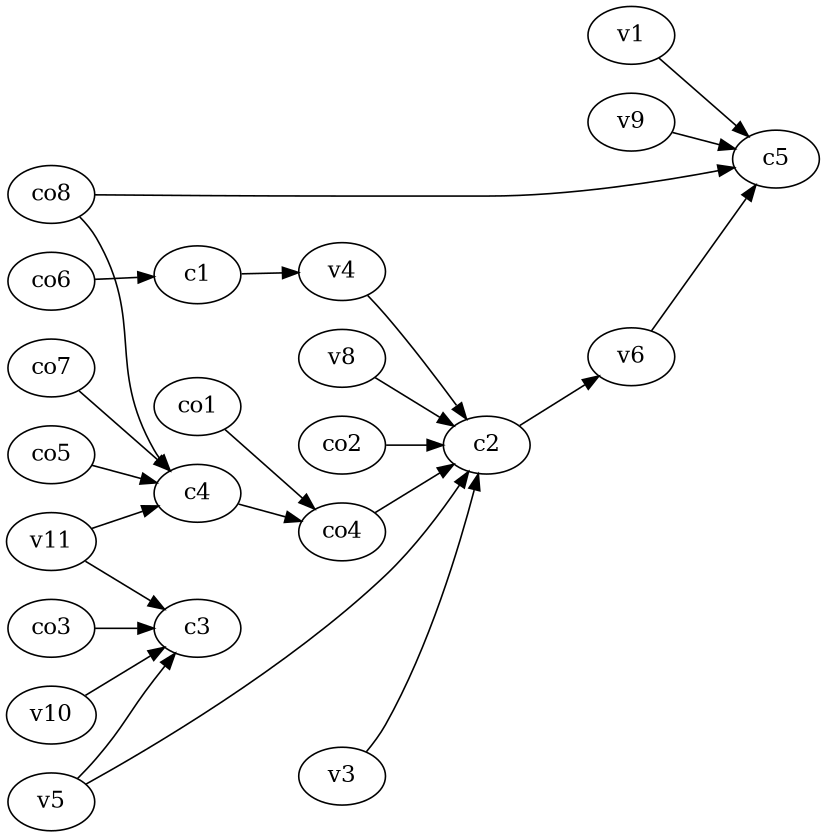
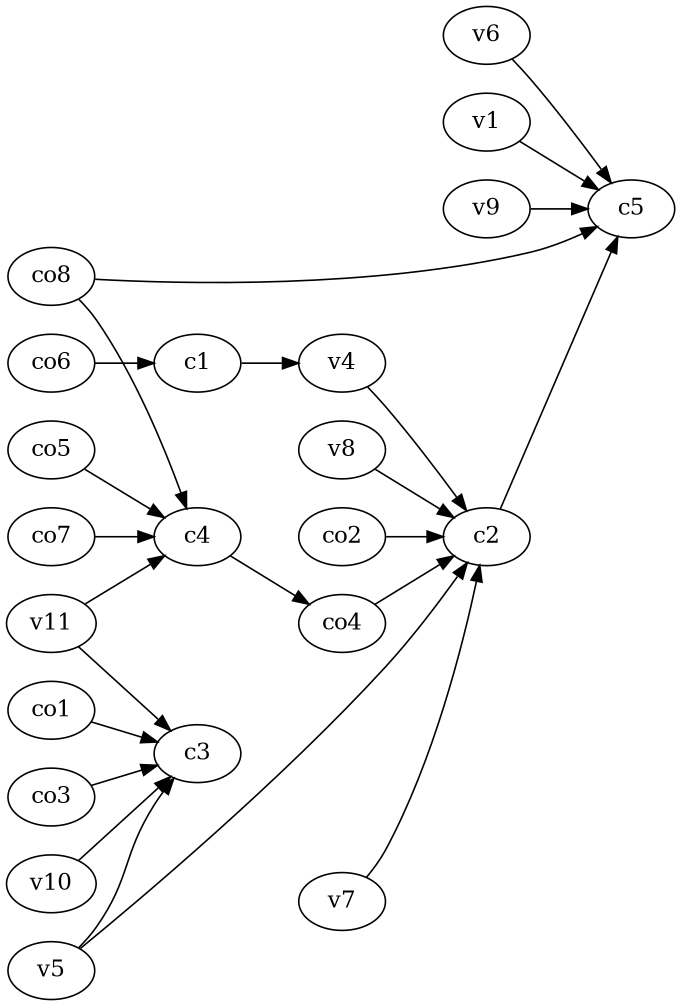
(552, 405) -> (556, 380)
(264, 464) -> (117, 730)
(342, 776) -> (342, 901)
